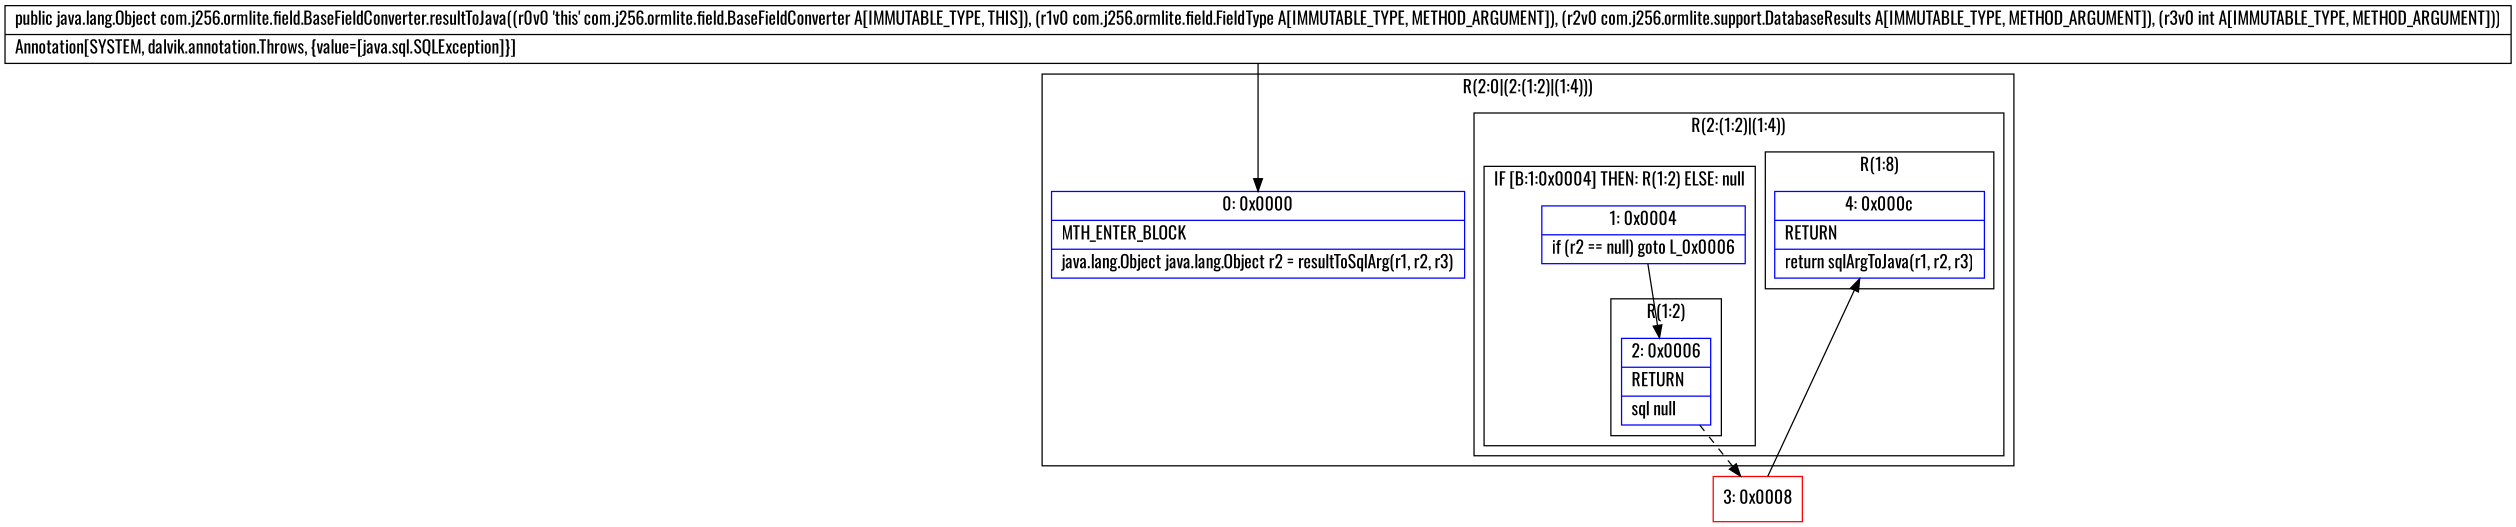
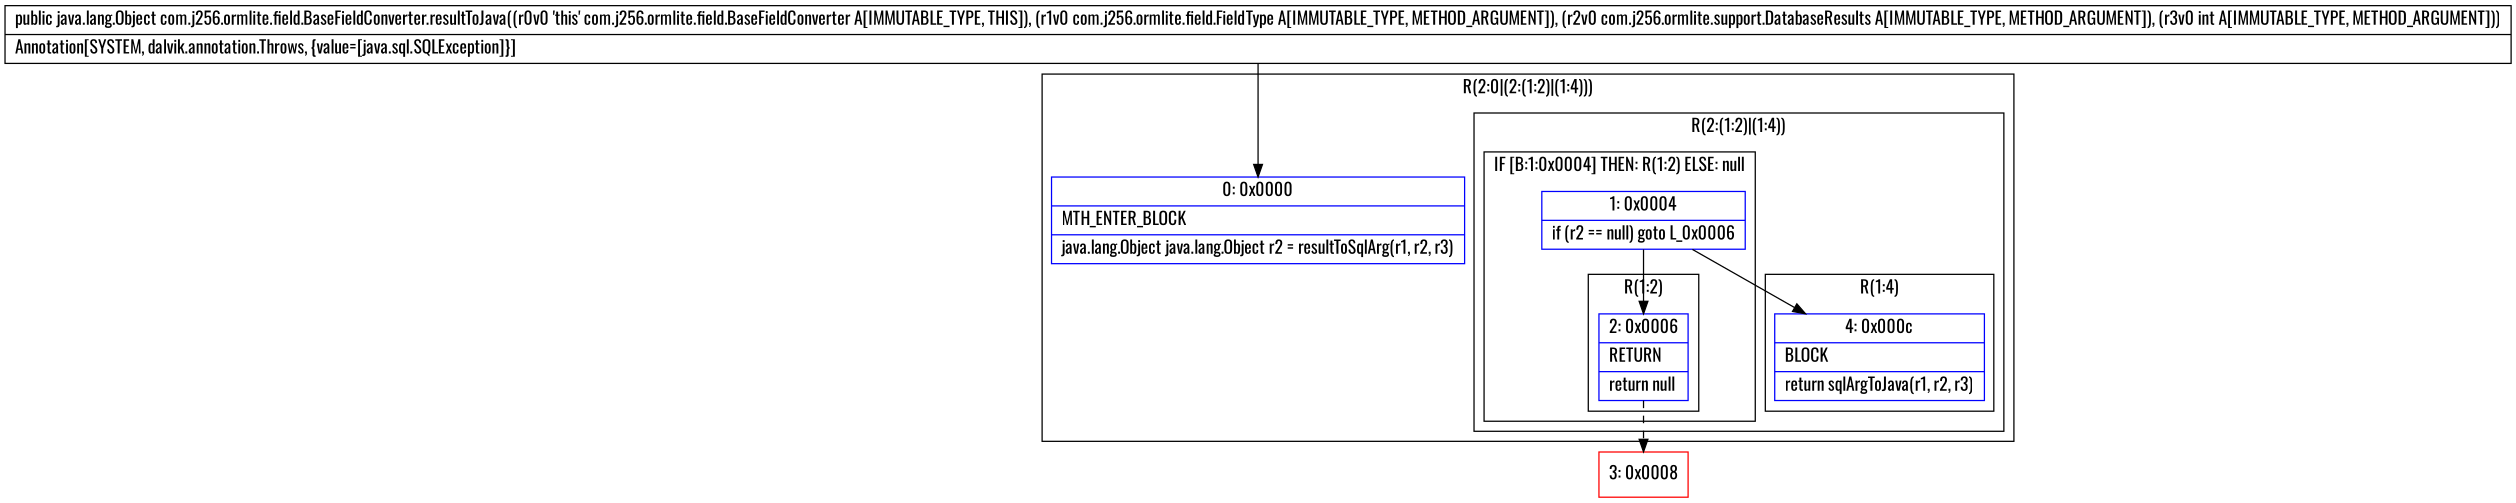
(1880, 166) -> (1880, 289)
(1812, 234) -> (1807, 357)
(1811, 383) -> (1744, 279)
(1654, 410) -> (1642, 385)
